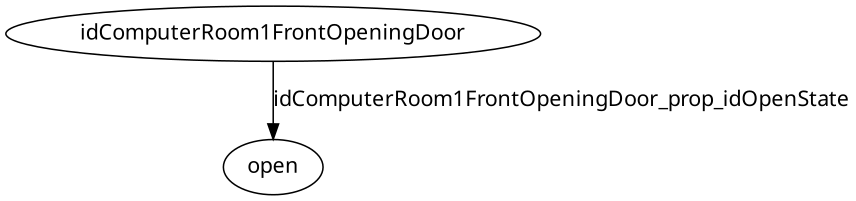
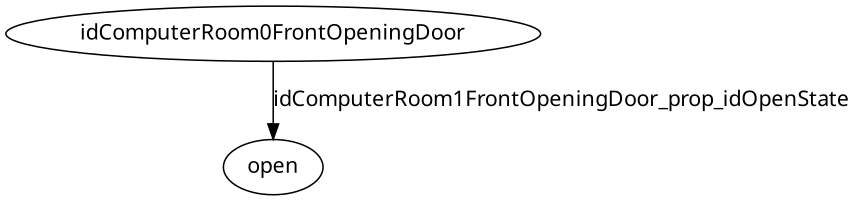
(273, 34) -> (273, 34)
